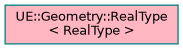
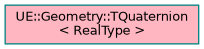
(92, 25) -> (102, 25)
